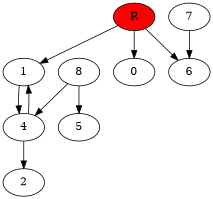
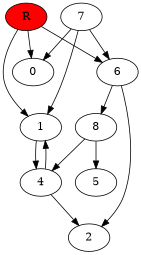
none -> (59, 43)
none -> (67, 70)
none -> (108, 96)
none -> (130, 156)
